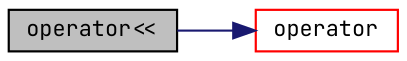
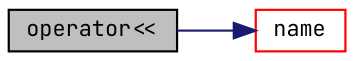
(327, 31) -> (301, 31)
